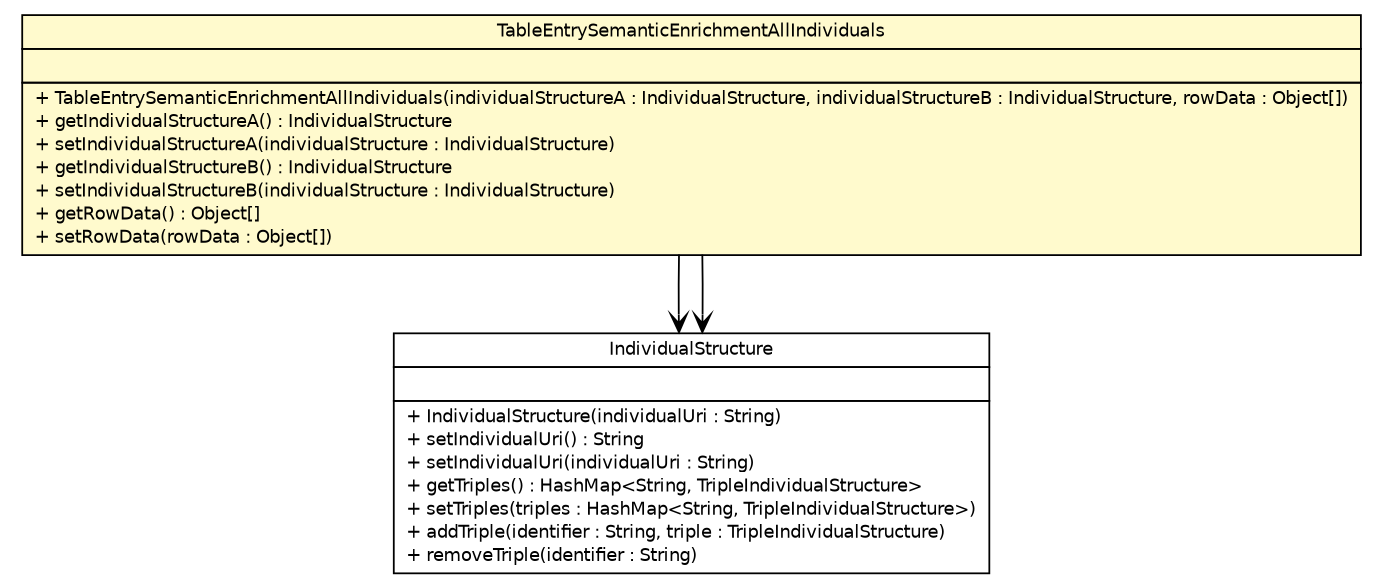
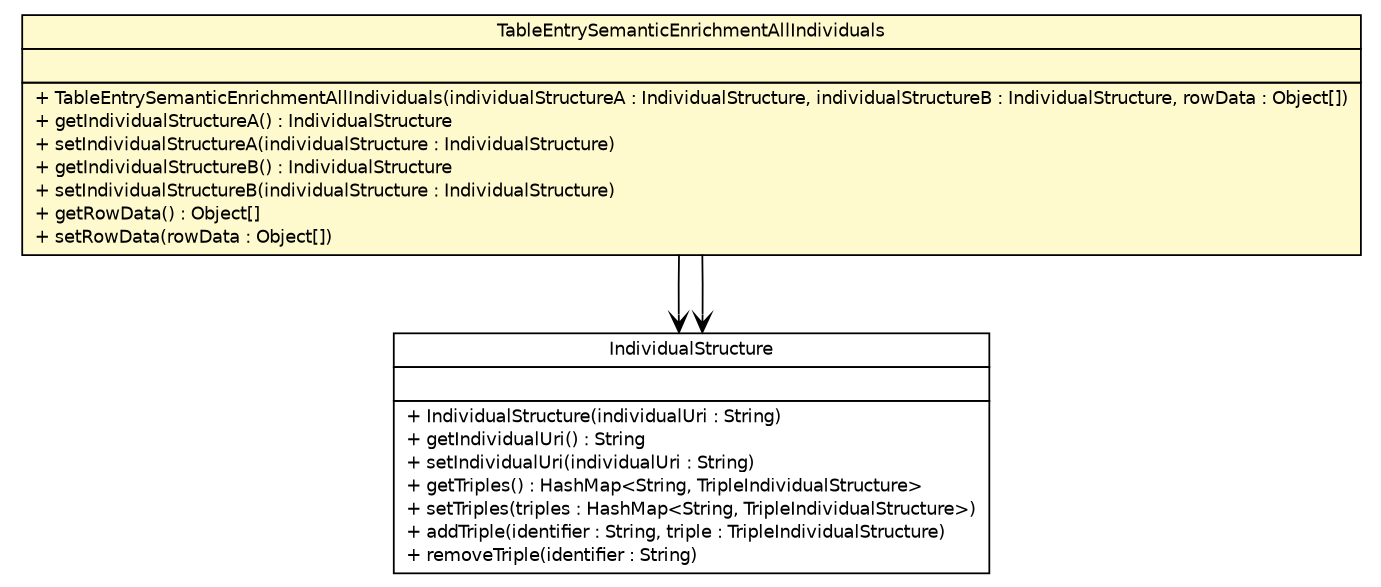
(525, 440) -> (526, 440)
